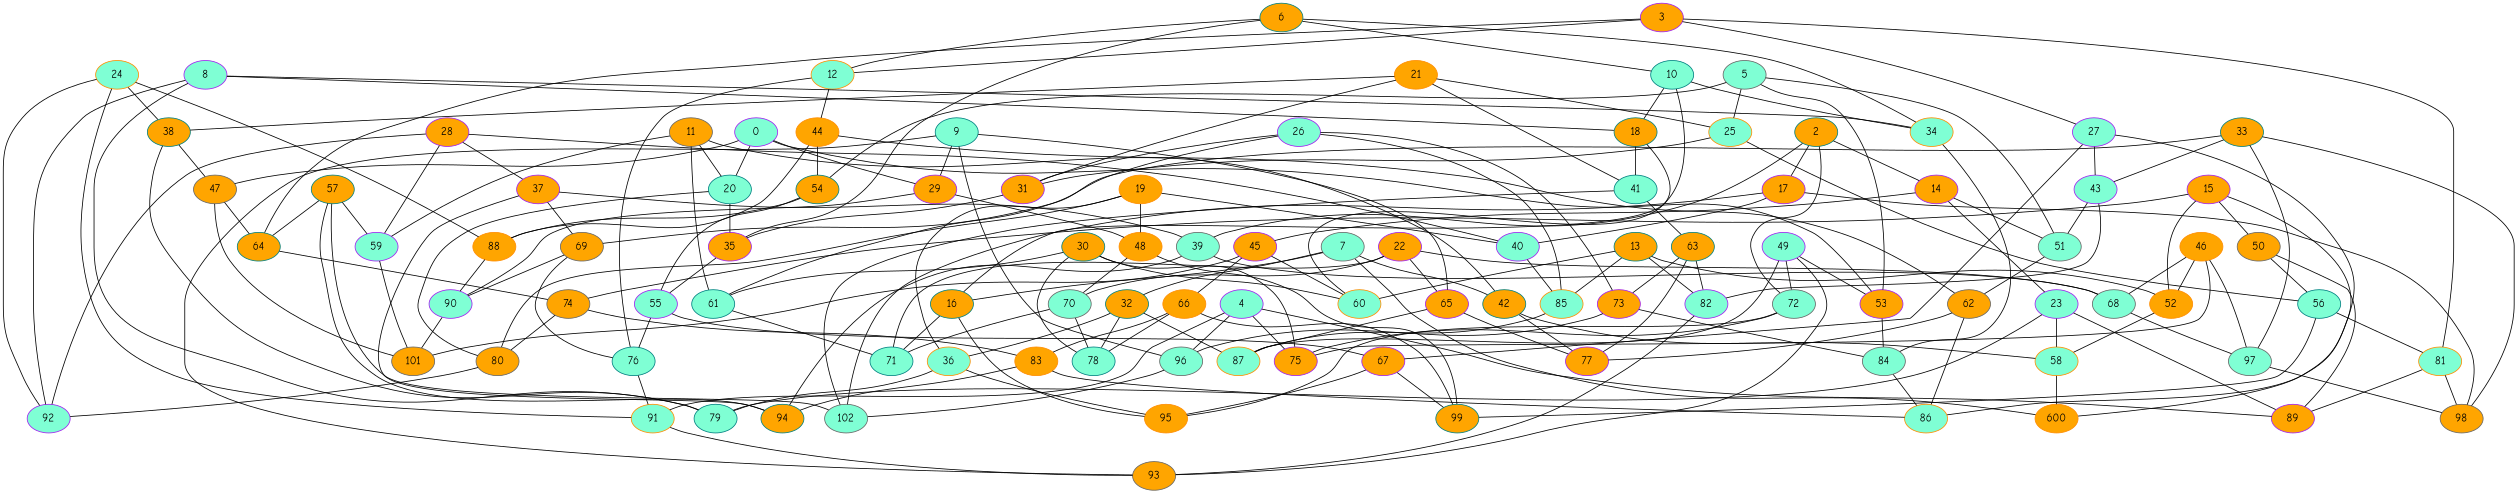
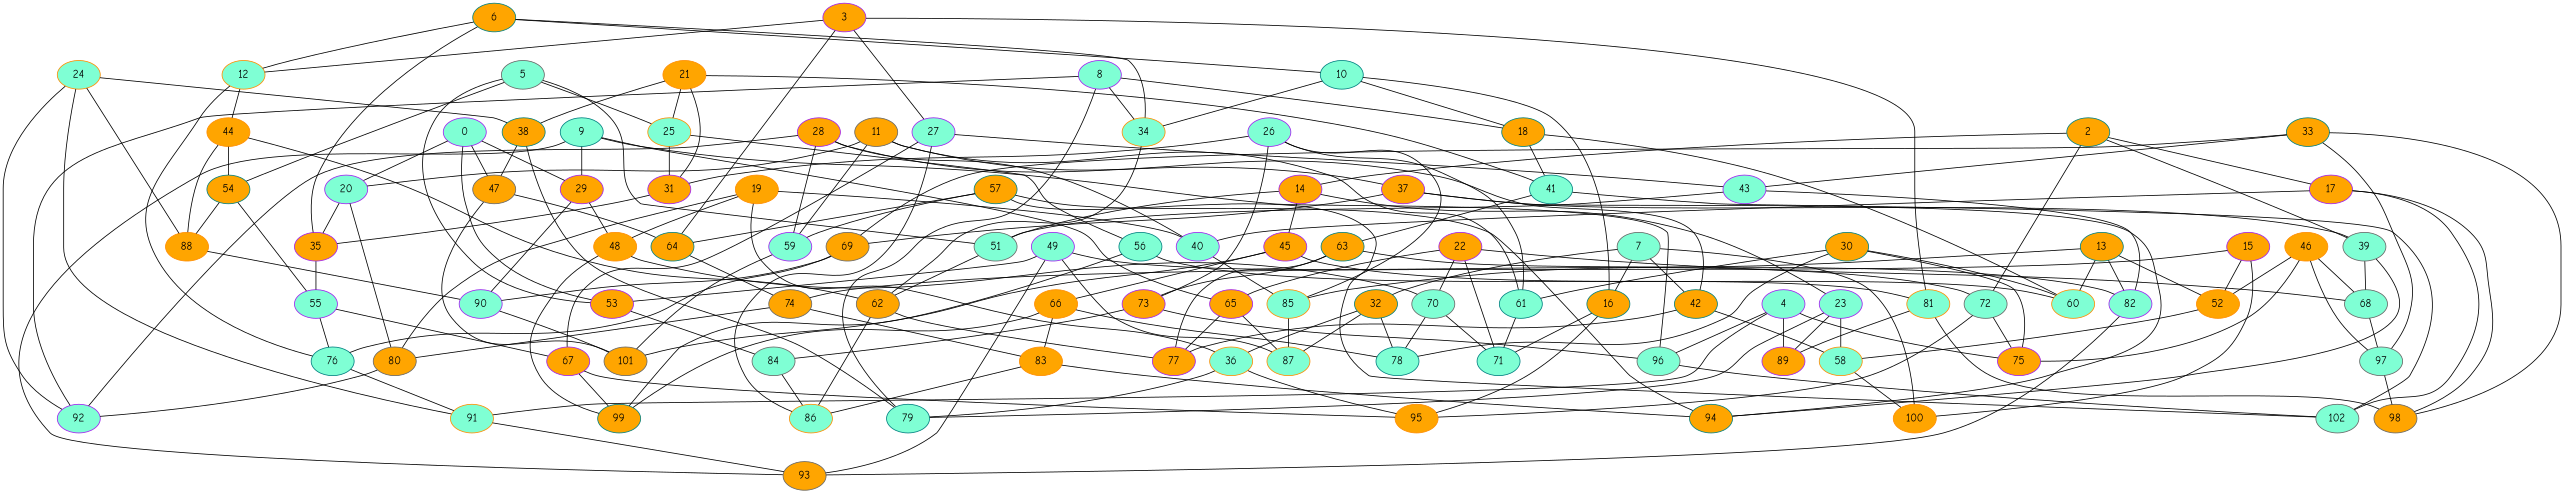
(730, 189) -> (346, 189)
(2259, 247) -> none
(2009, 291) -> (1025, 222)
(2057, 419) -> (1915, 419)
